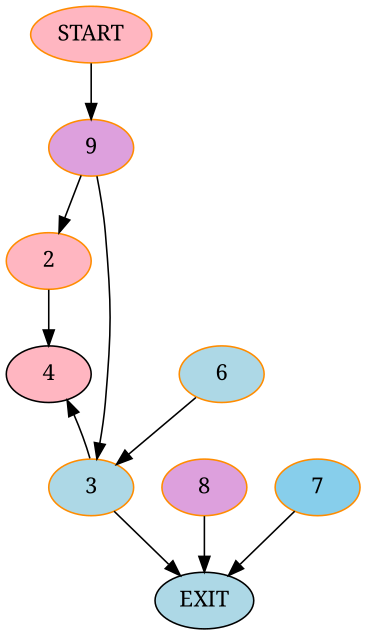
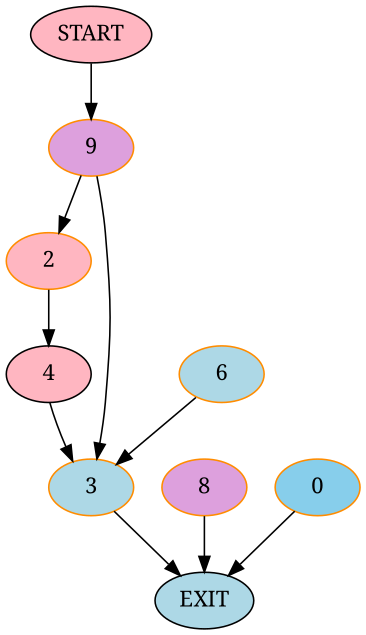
(91, 35) -> (91, 35)
(83, 436) -> (57, 425)
(318, 487) -> (318, 487)
